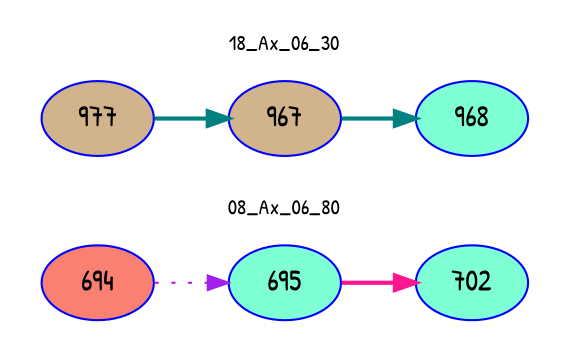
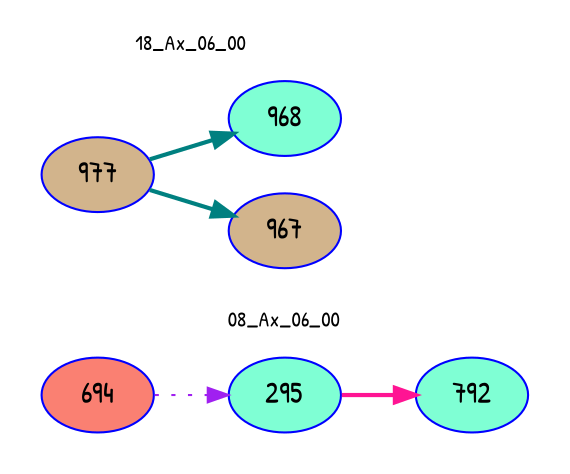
(285, 45) -> (191, 45)
(368, 119) -> (181, 150)
(285, 209) -> (285, 321)
(285, 283) -> (285, 395)
(472, 283) -> (472, 395)
